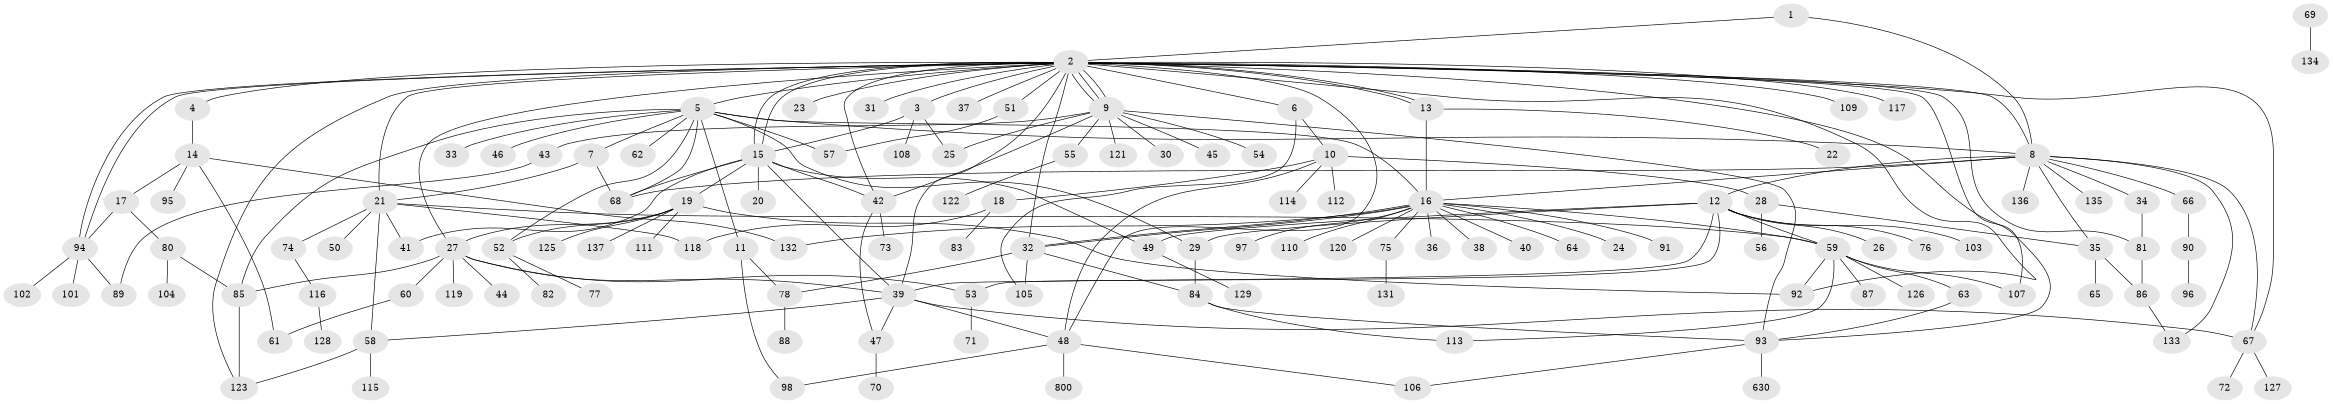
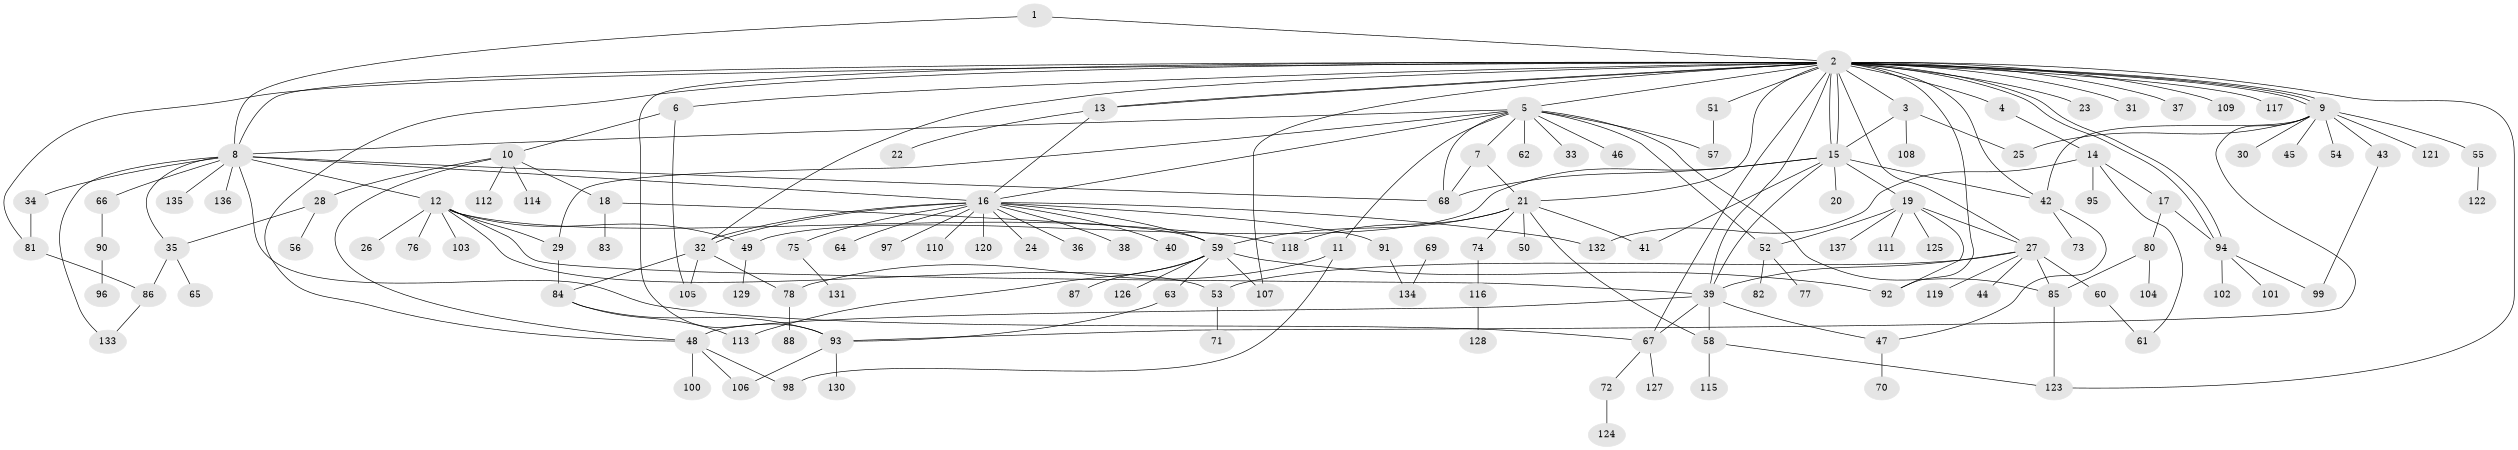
none -> (1399, 277)
(119, 295) -> (2319, 295)
(1064, 388) -> (692, 388)
(1761, 388) -> (837, 388)
none -> (1607, 435)
